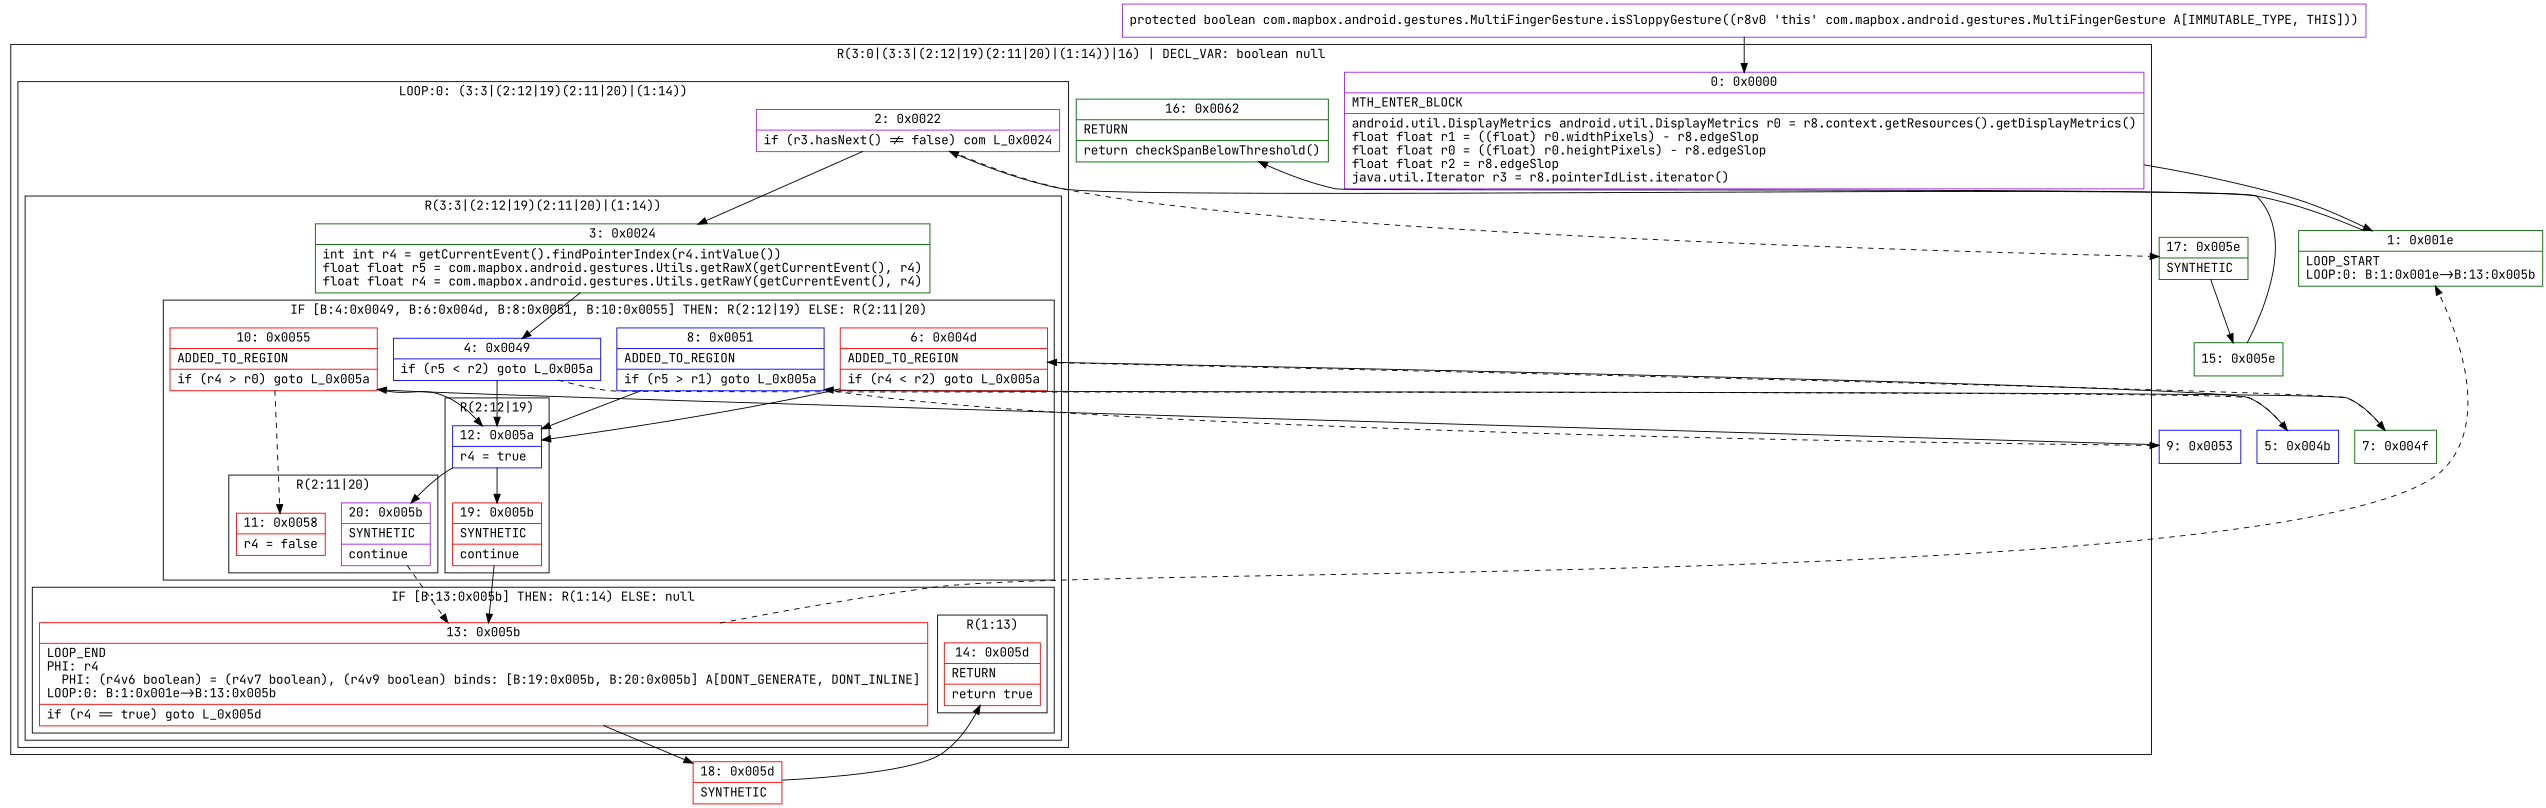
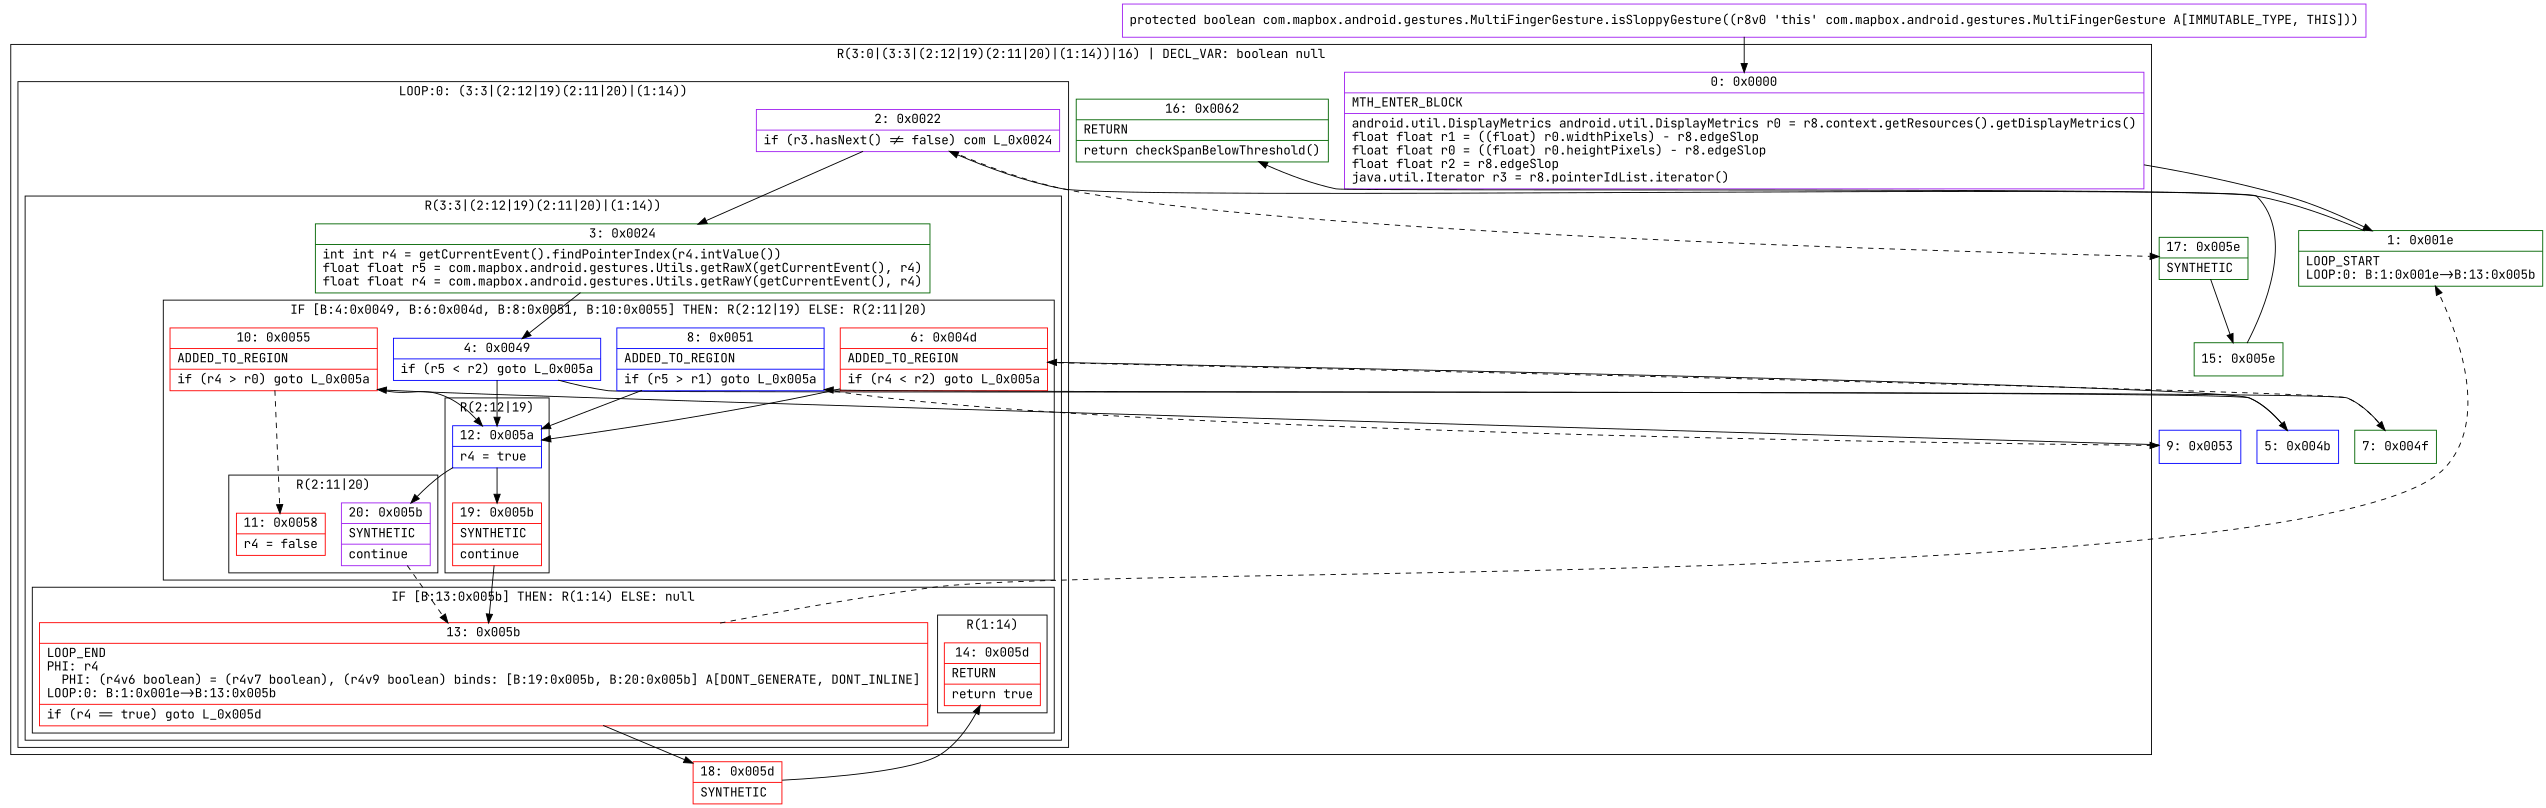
(1424, 392) -> (1424, 392)
(992, 625) -> (992, 625)
